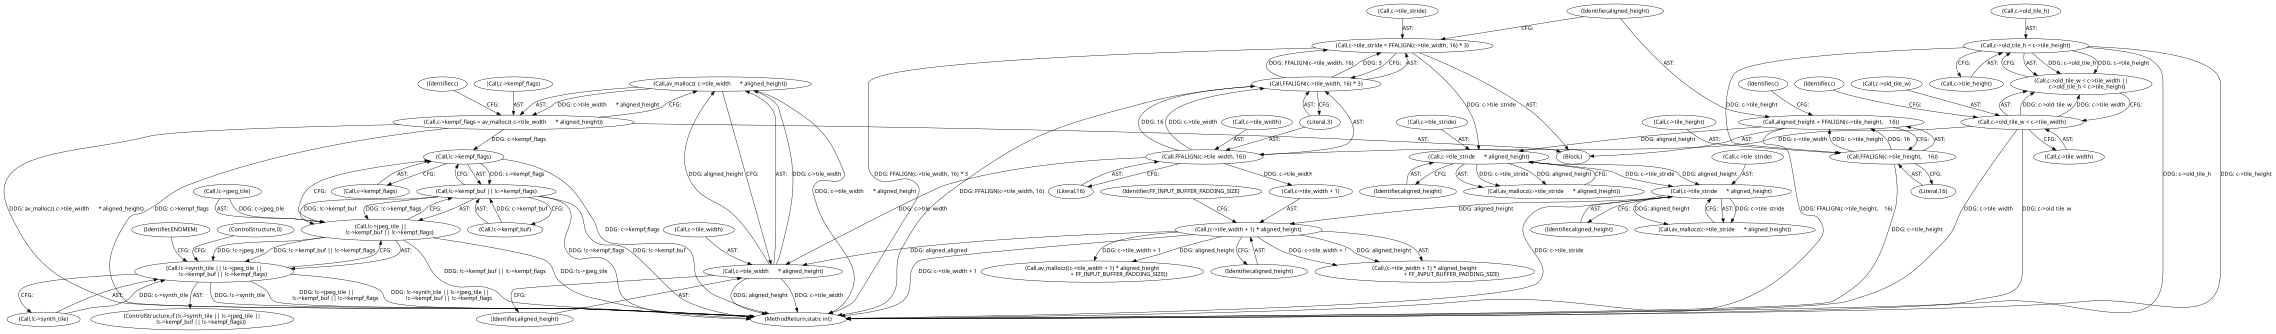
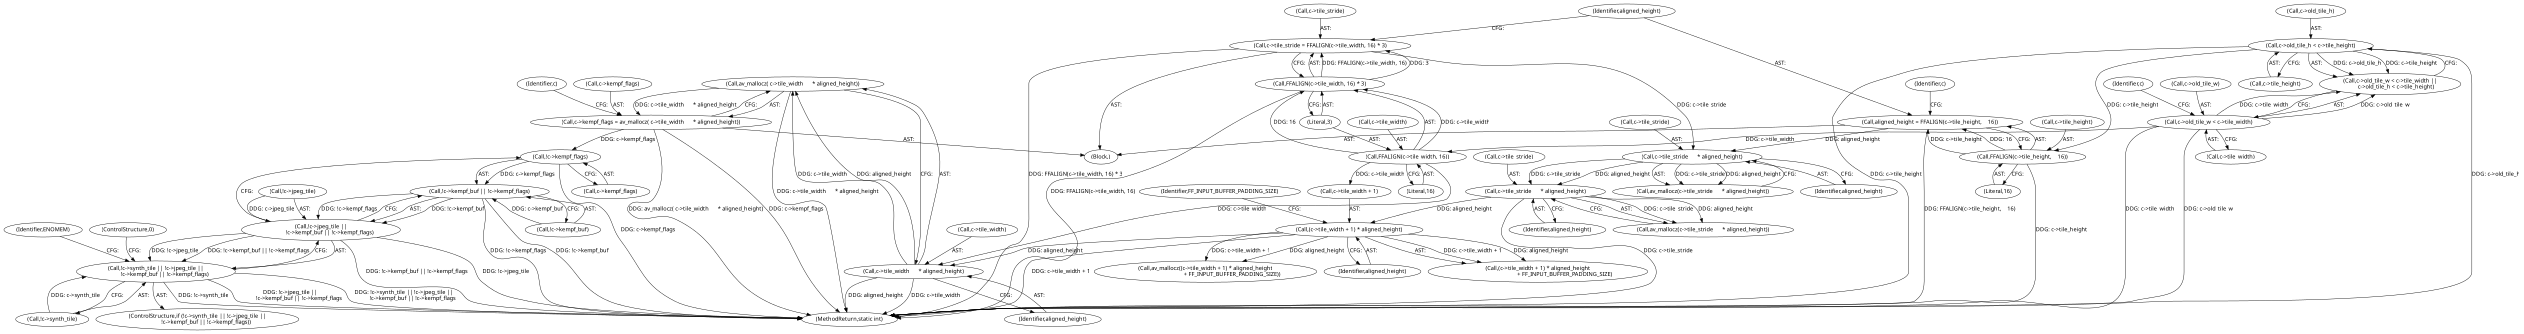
(457, 178) -> none
(939, 251) -> (1056, 251)
